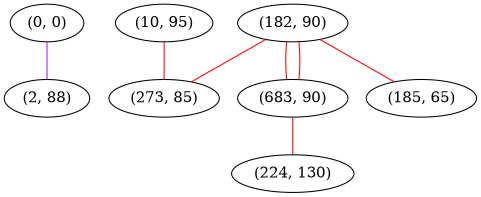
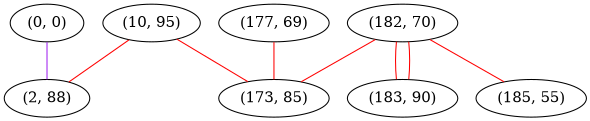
none -> (274, 23)
(293, 23) -> (403, 23)
none -> (99, 61)
(164, 98) -> (274, 98)
(293, 98) -> (403, 98)
(421, 98) -> (531, 98)
(293, 174) -> none
